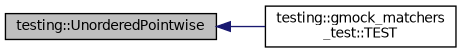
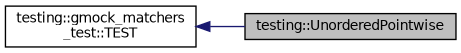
(248, 27) -> (228, 27)
